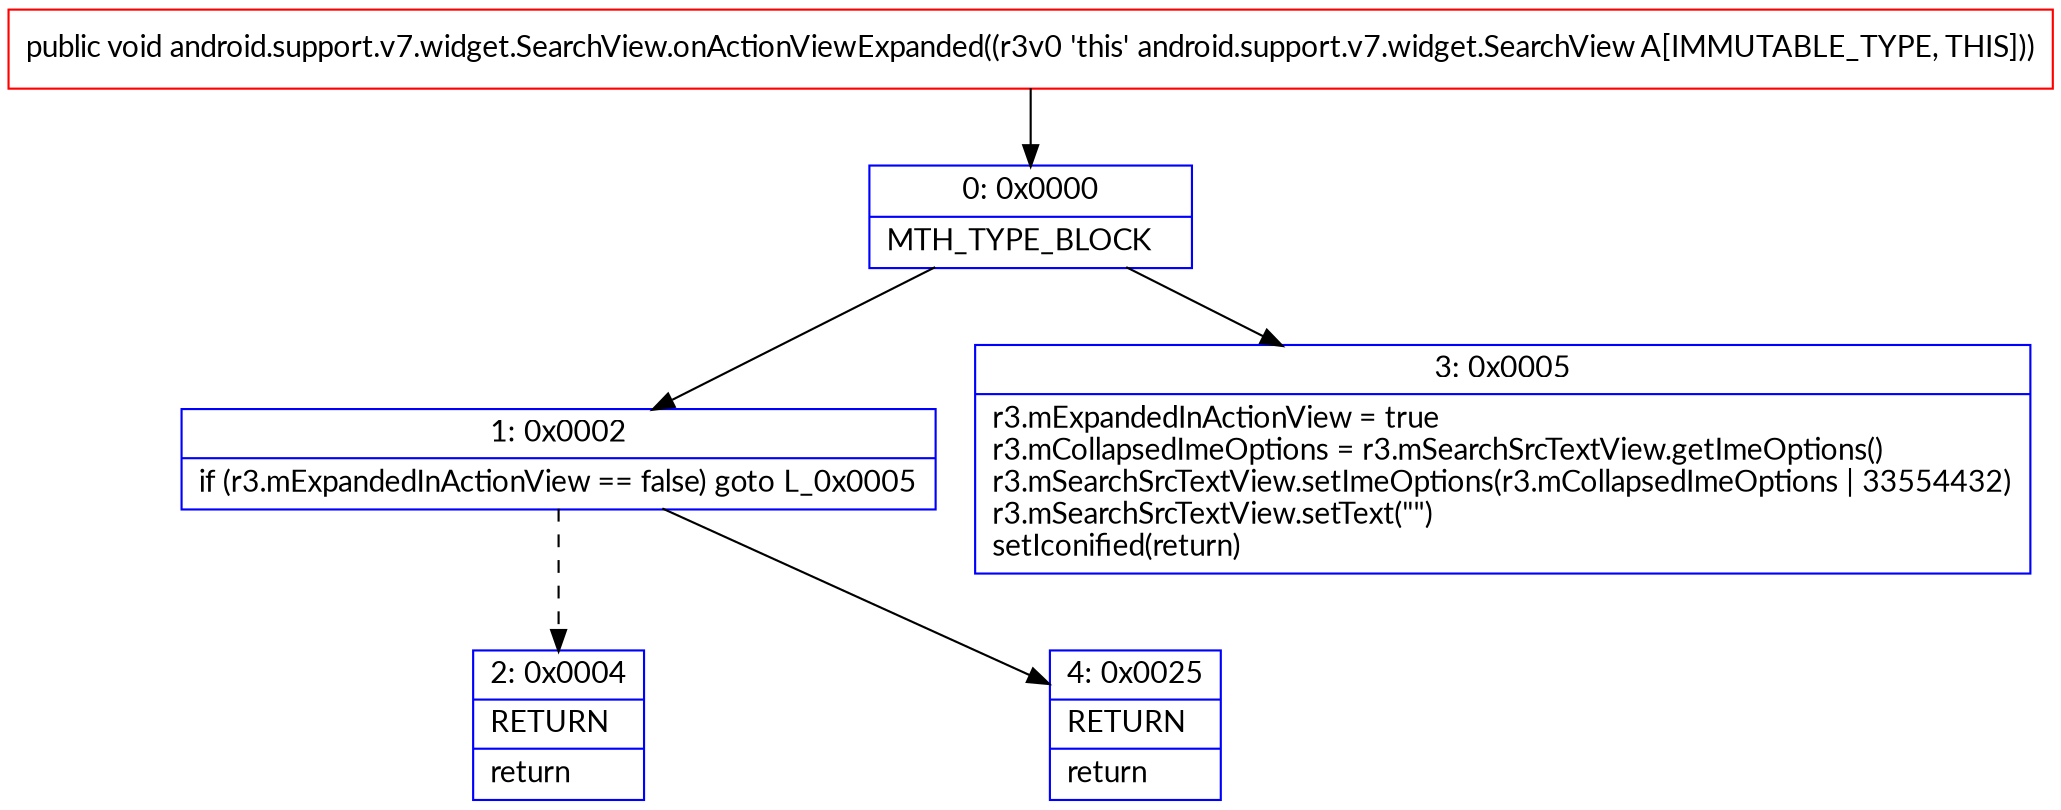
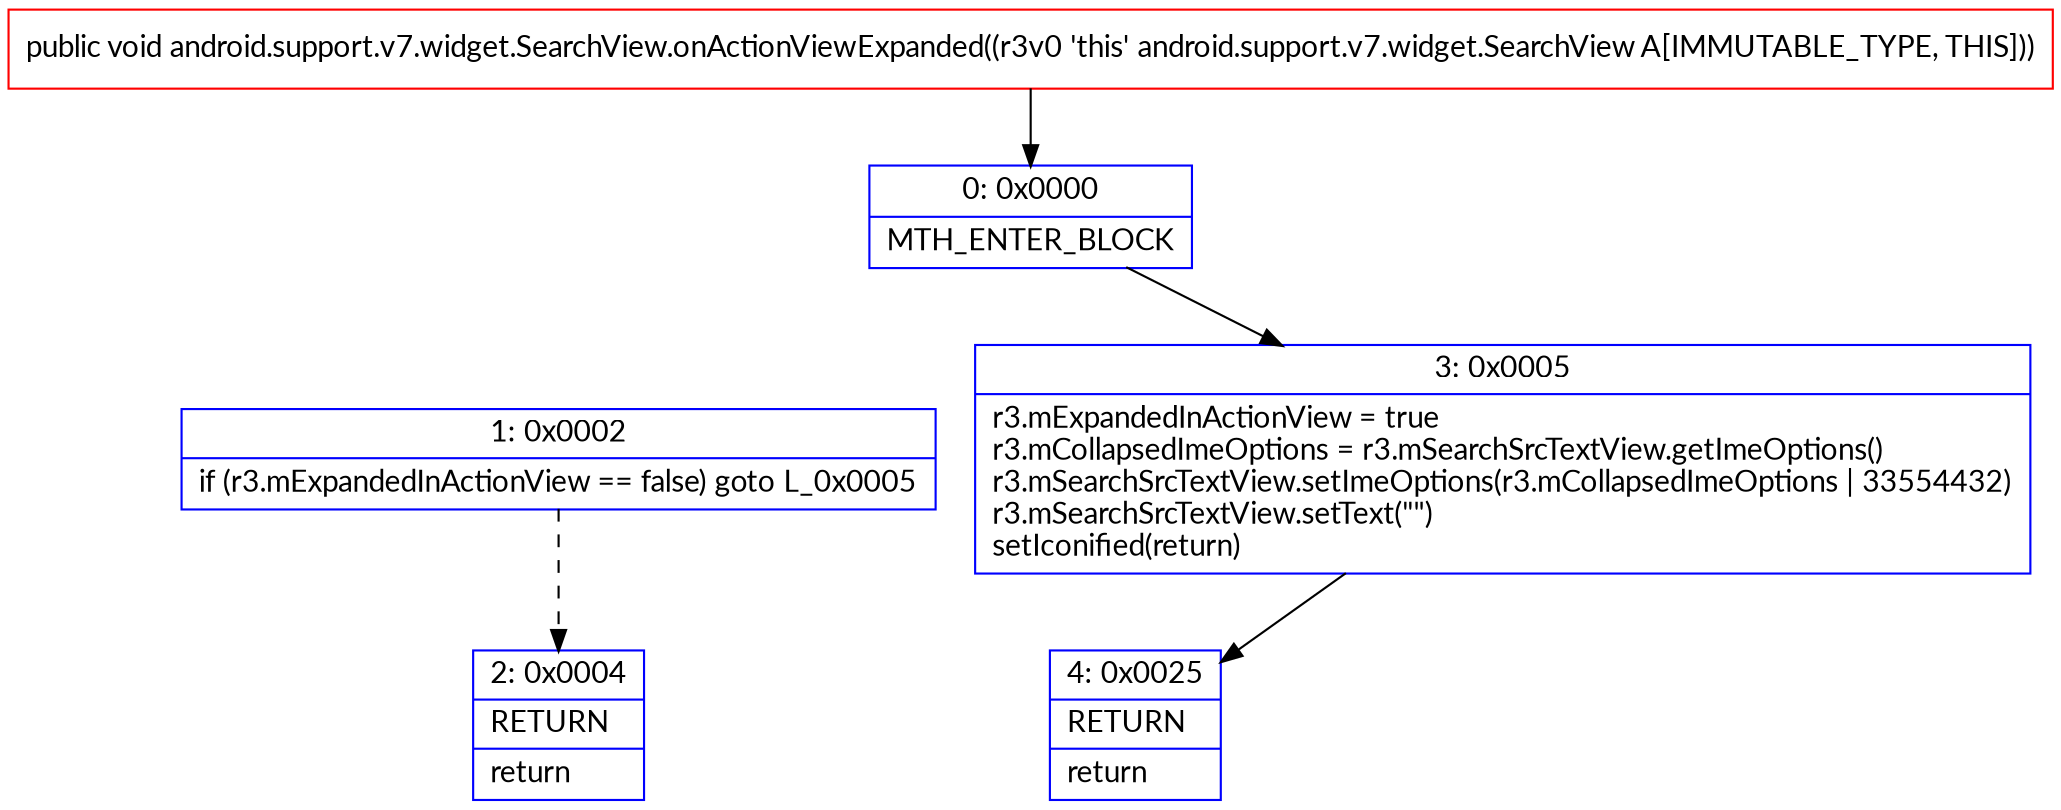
(1019, 241) -> (1031, 241)
(804, 333) -> none
(846, 592) -> (1292, 611)
